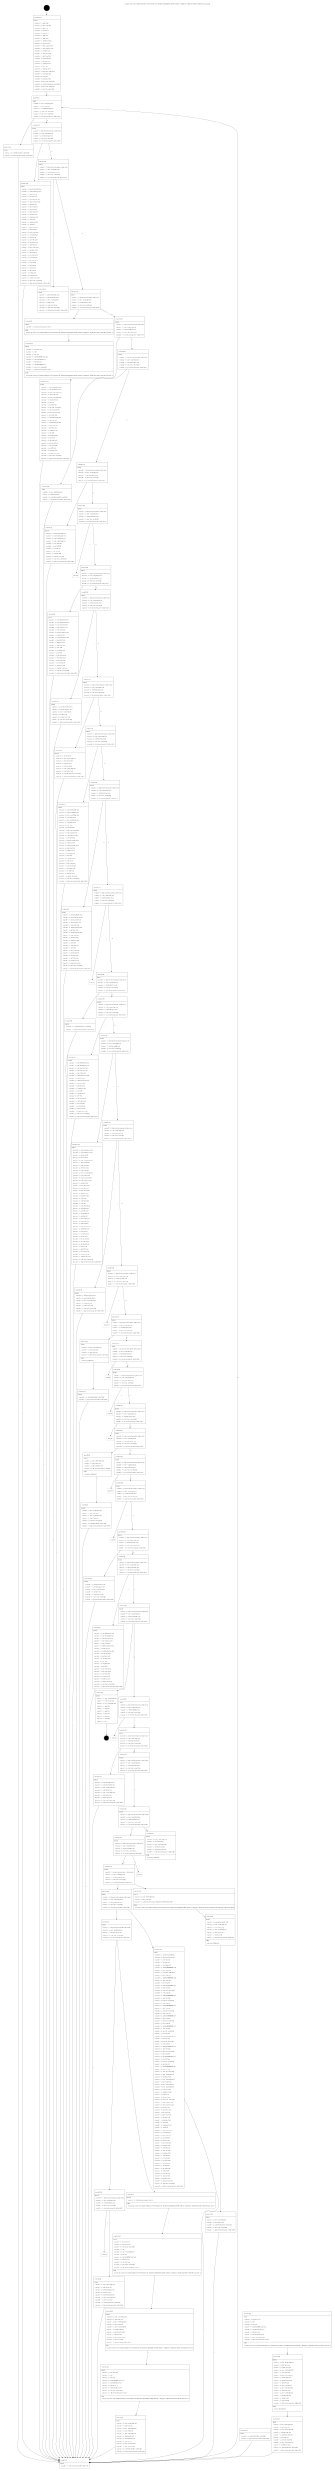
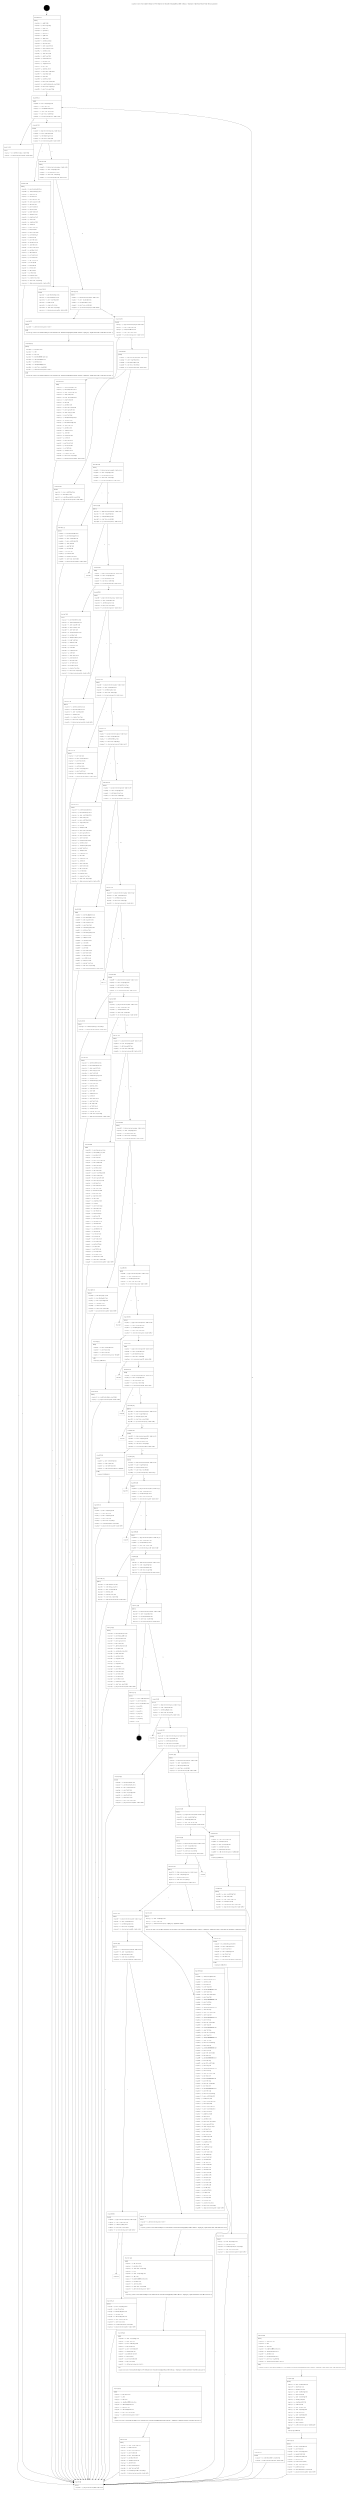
none -> (230, 1898)
